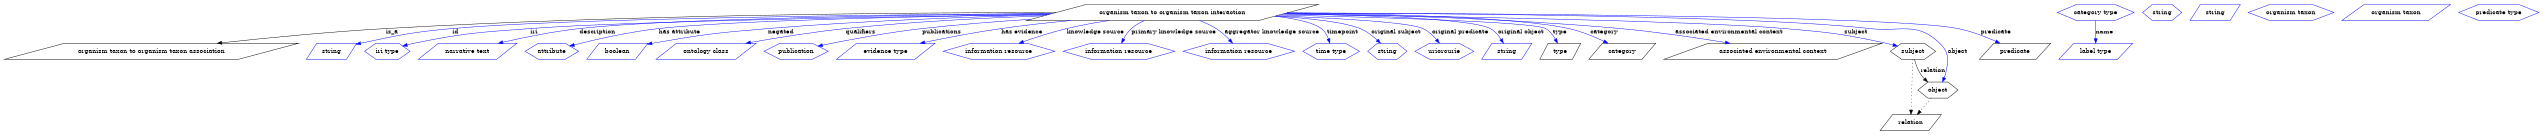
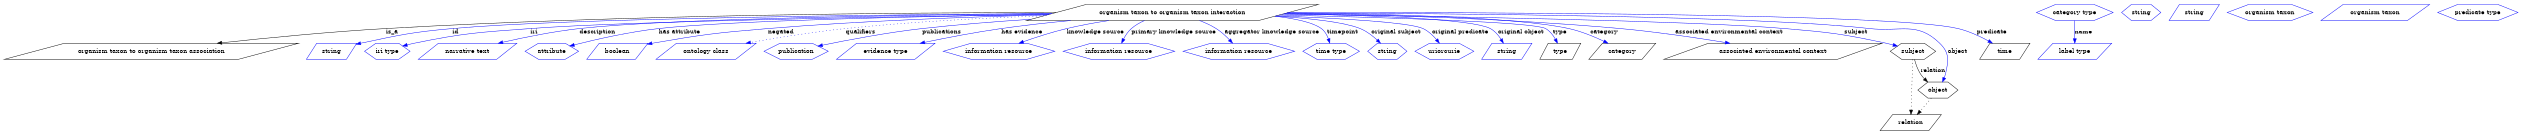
(897, 24) -> (897, 24)
(2015, 51) -> (2005, 51)
